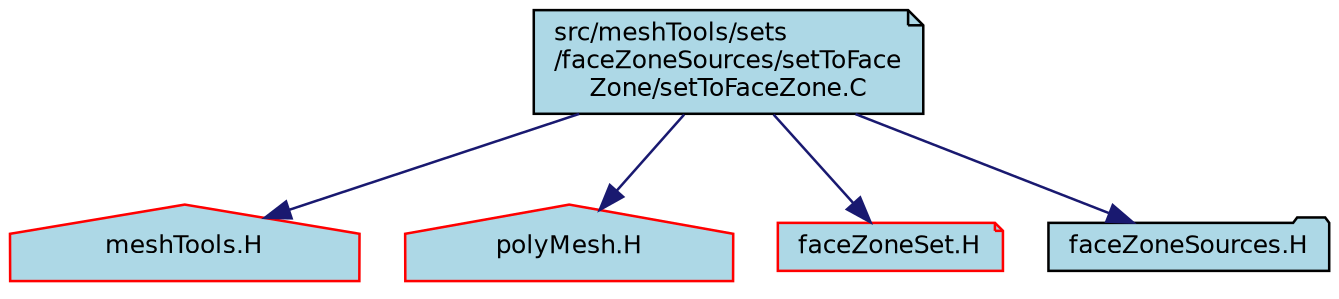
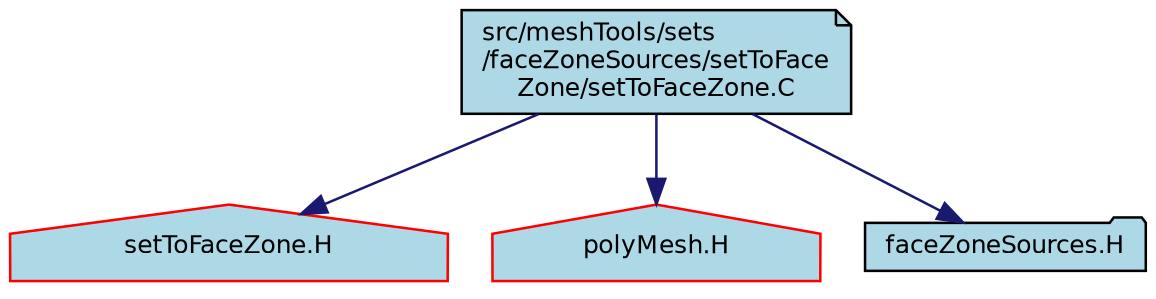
(185, 247) -> (229, 247)
(890, 247) -> none
